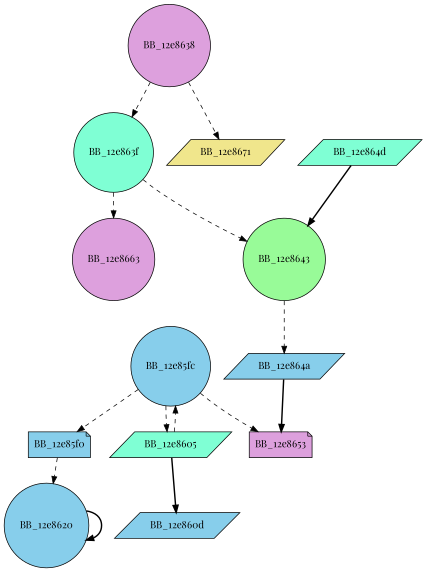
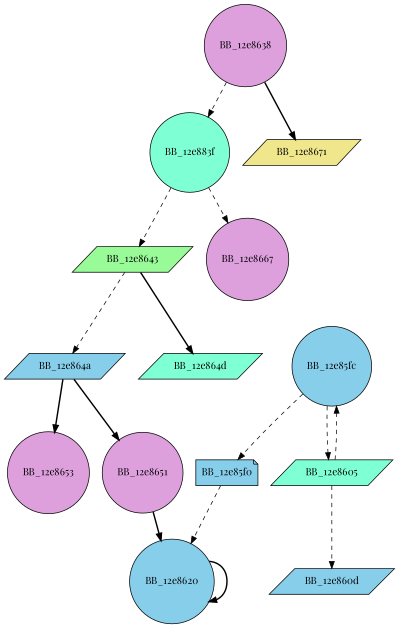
(202, 108) -> (278, 108)
(114, 152) -> (190, 152)
(332, 193) -> (165, 310)
(114, 259) -> (248, 259)
(284, 259) -> (133, 259)
(225, 412) -> none
(281, 445) -> (48, 473)
none -> (143, 473)
(174, 482) -> (332, 524)
